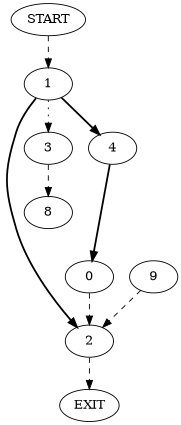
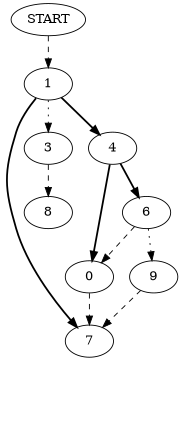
none -> (147, 213)
(89, 341) -> (89, 341)
(89, 405) -> none
